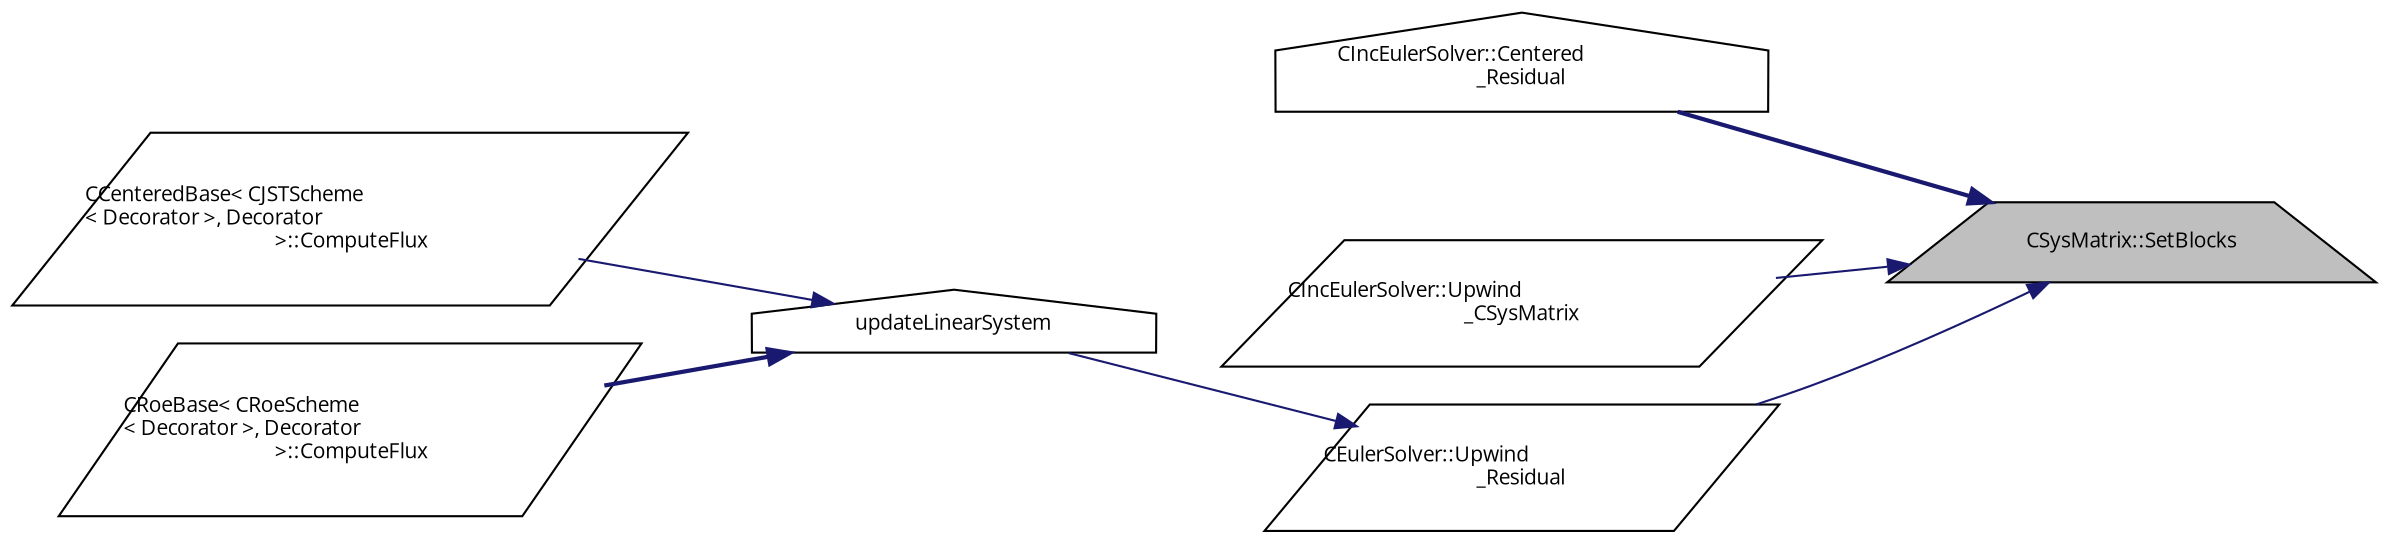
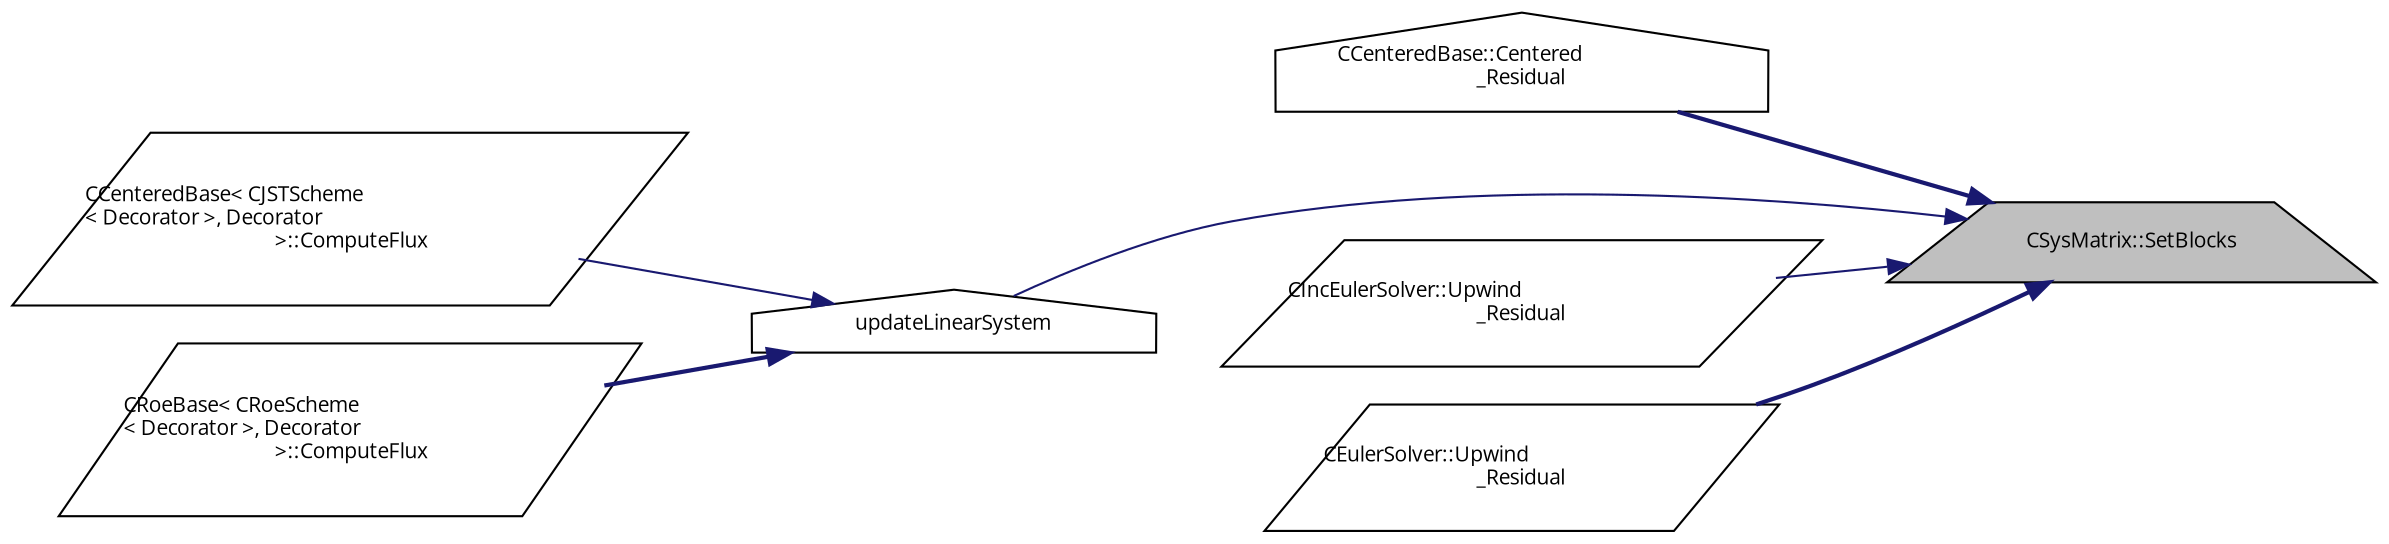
(1522, 67) -> (1522, 67)
(1522, 303) -> (1522, 303)
(1895, 353) -> (1895, 353)
(1202, 387) -> (1473, 197)
